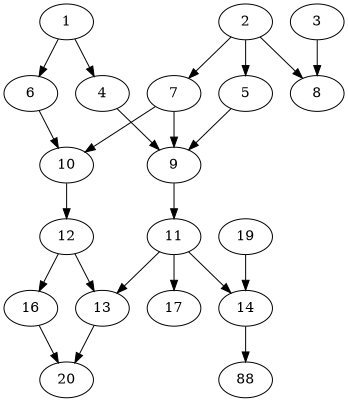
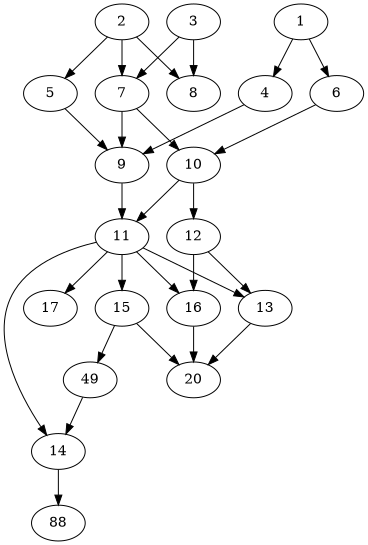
none -> (162, 53)
none -> (161, 197)
(246, 237) -> (90, 380)
none -> (154, 269)
none -> (122, 308)
